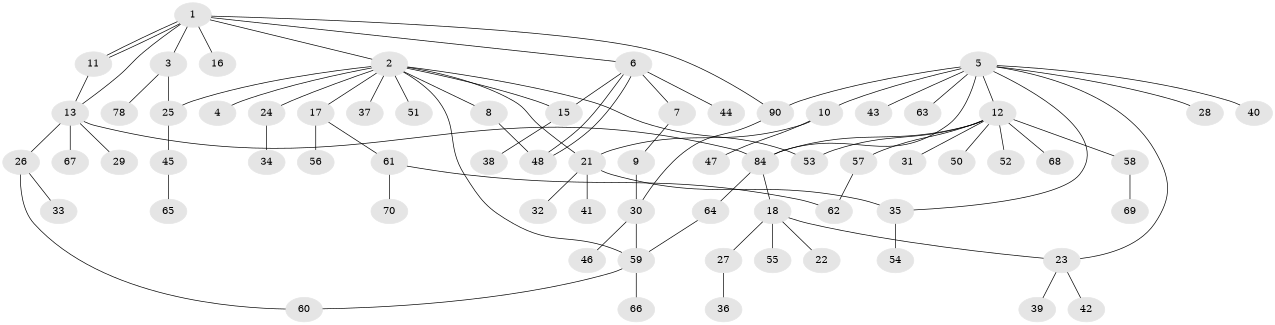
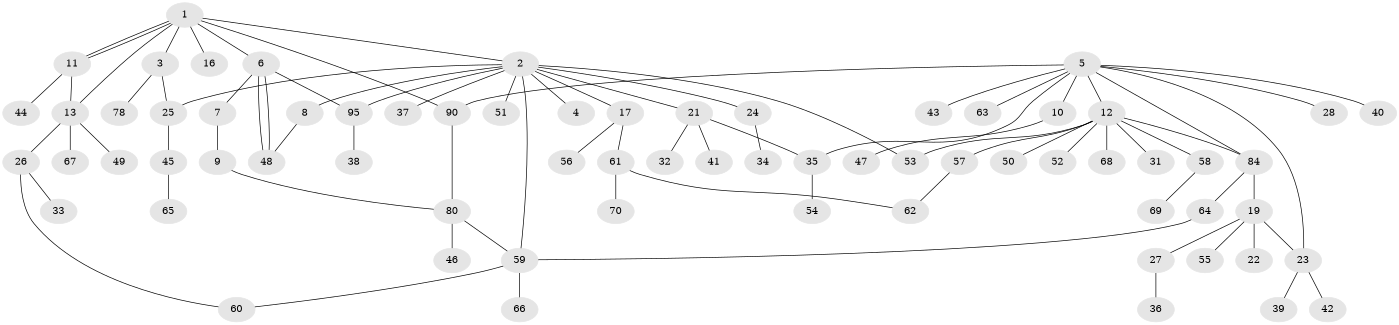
(680, 89) -> (47, 89)
(564, 113) -> (354, 113)
(748, 136) -> none
(415, 138) -> none
(119, 162) -> (119, 162)
(636, 211) -> (452, 211)
(773, 211) -> (1254, 211)
